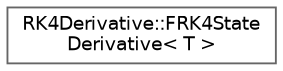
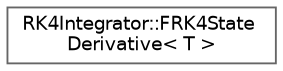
(142, 35) -> (142, 35)
